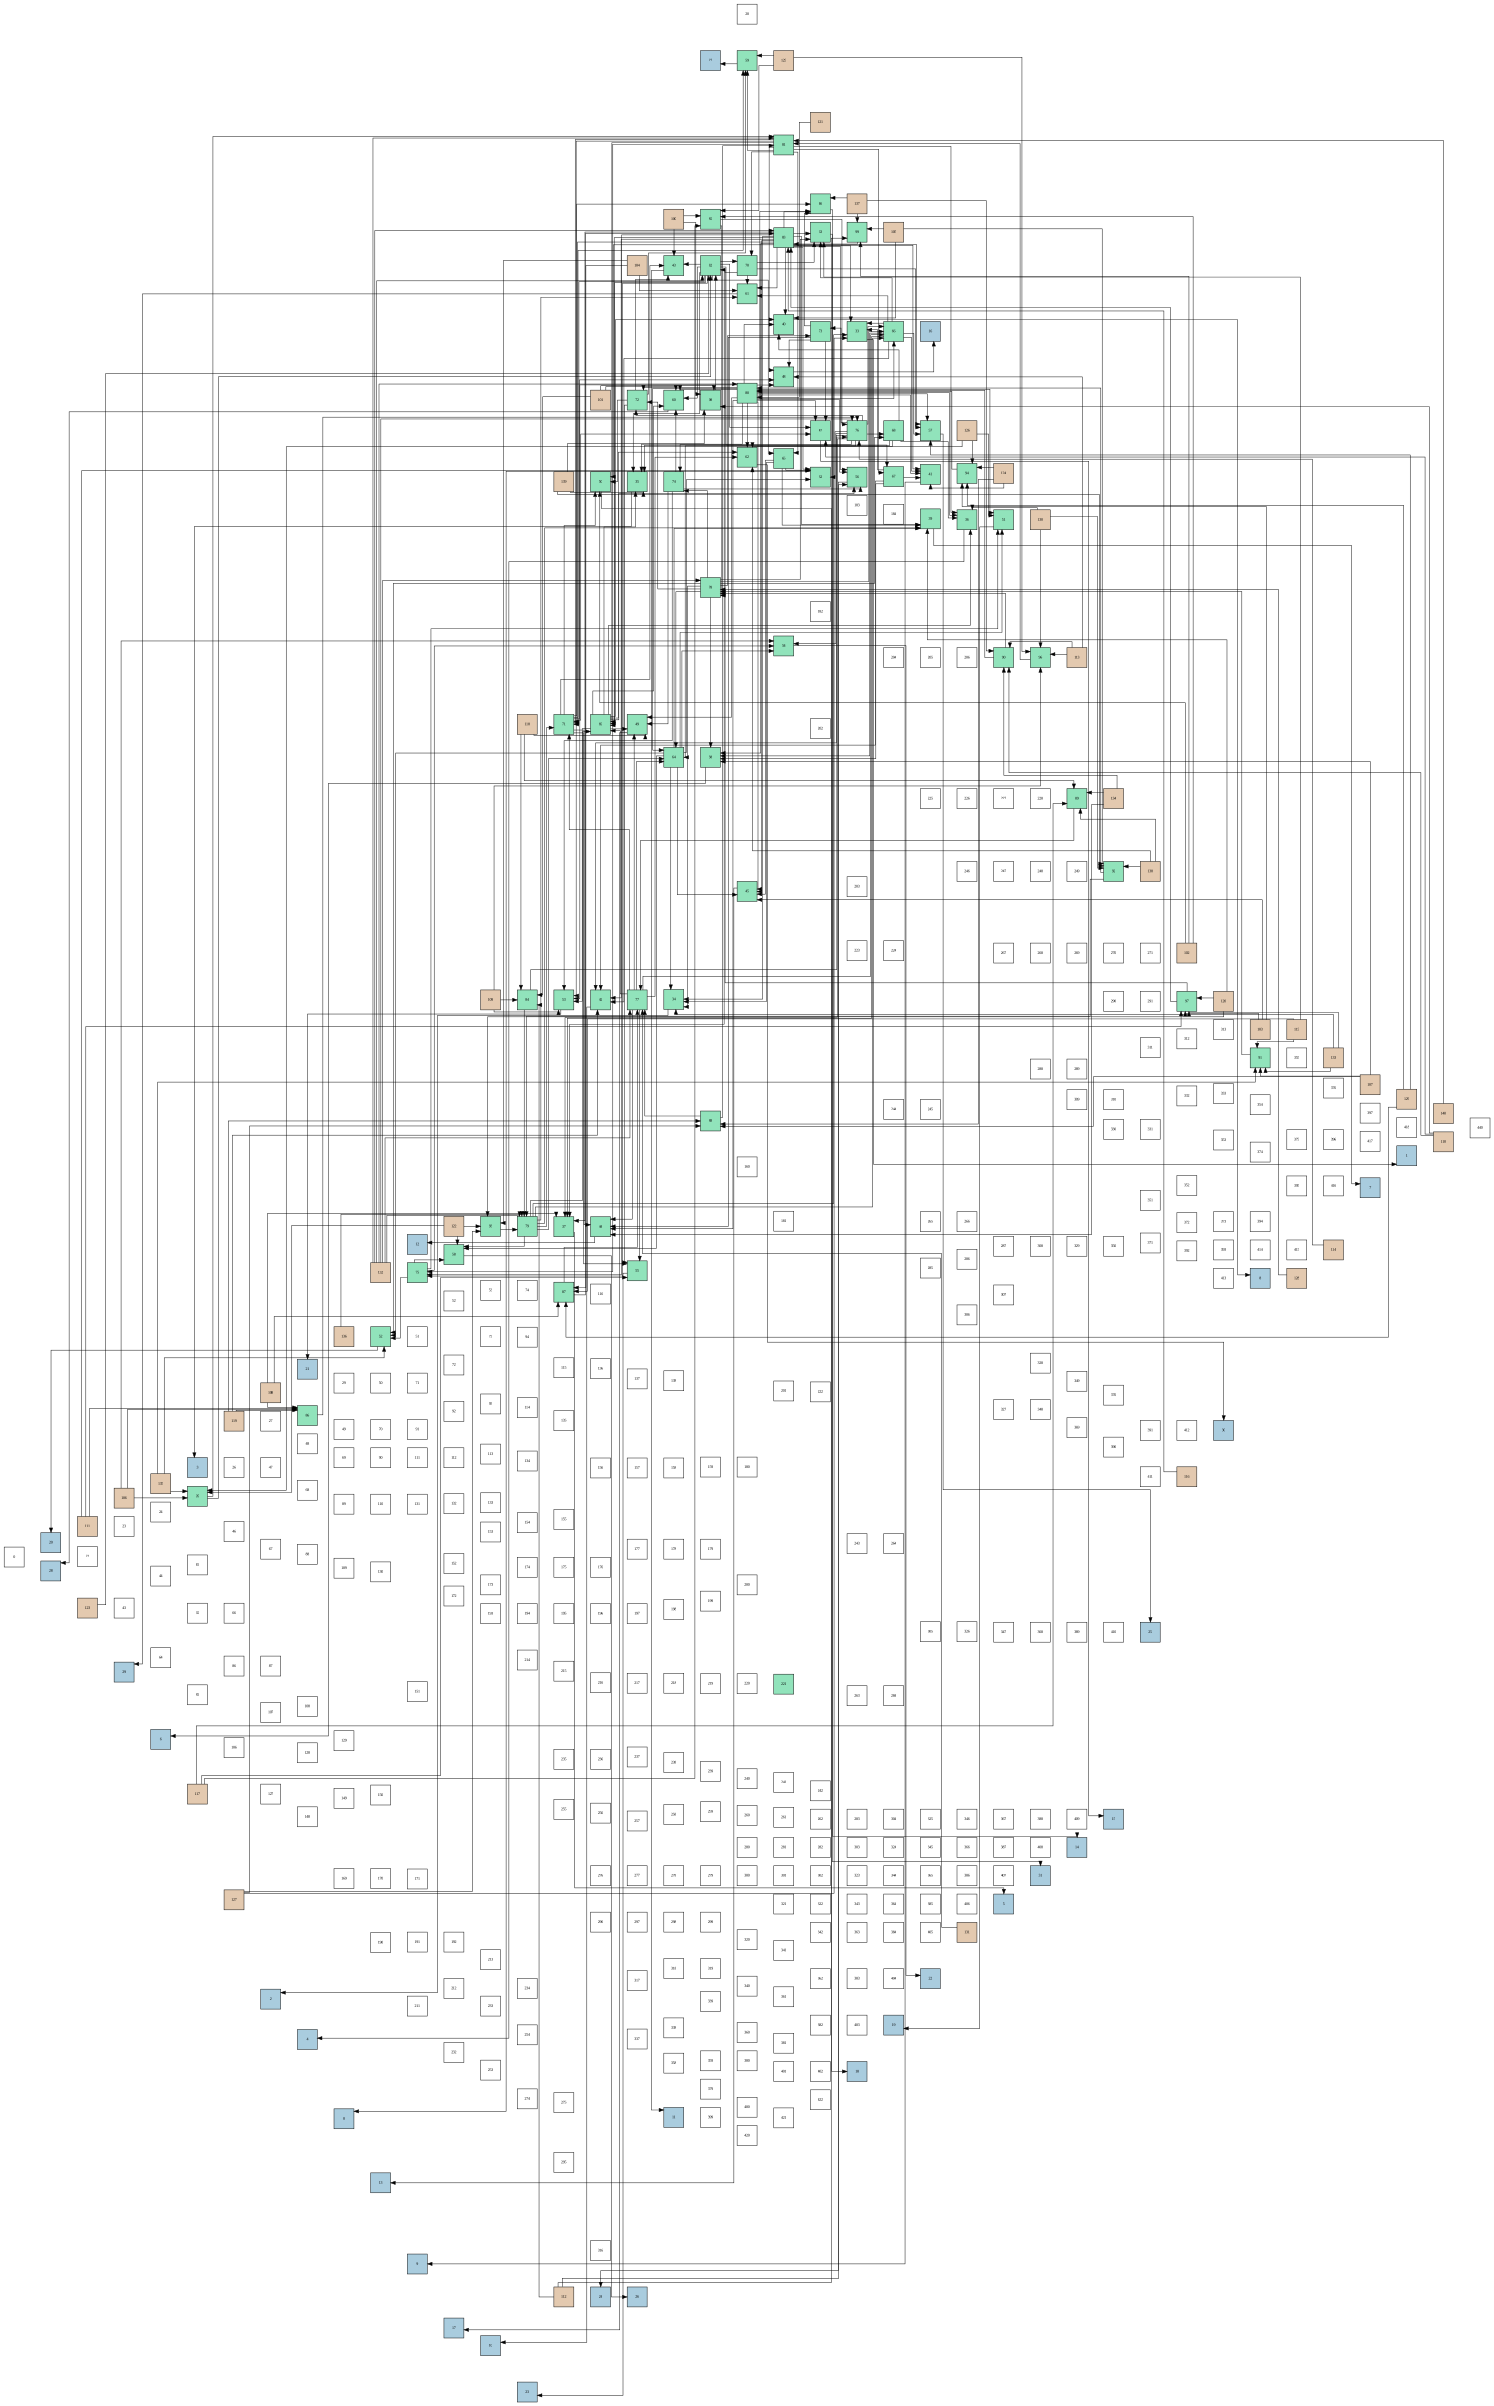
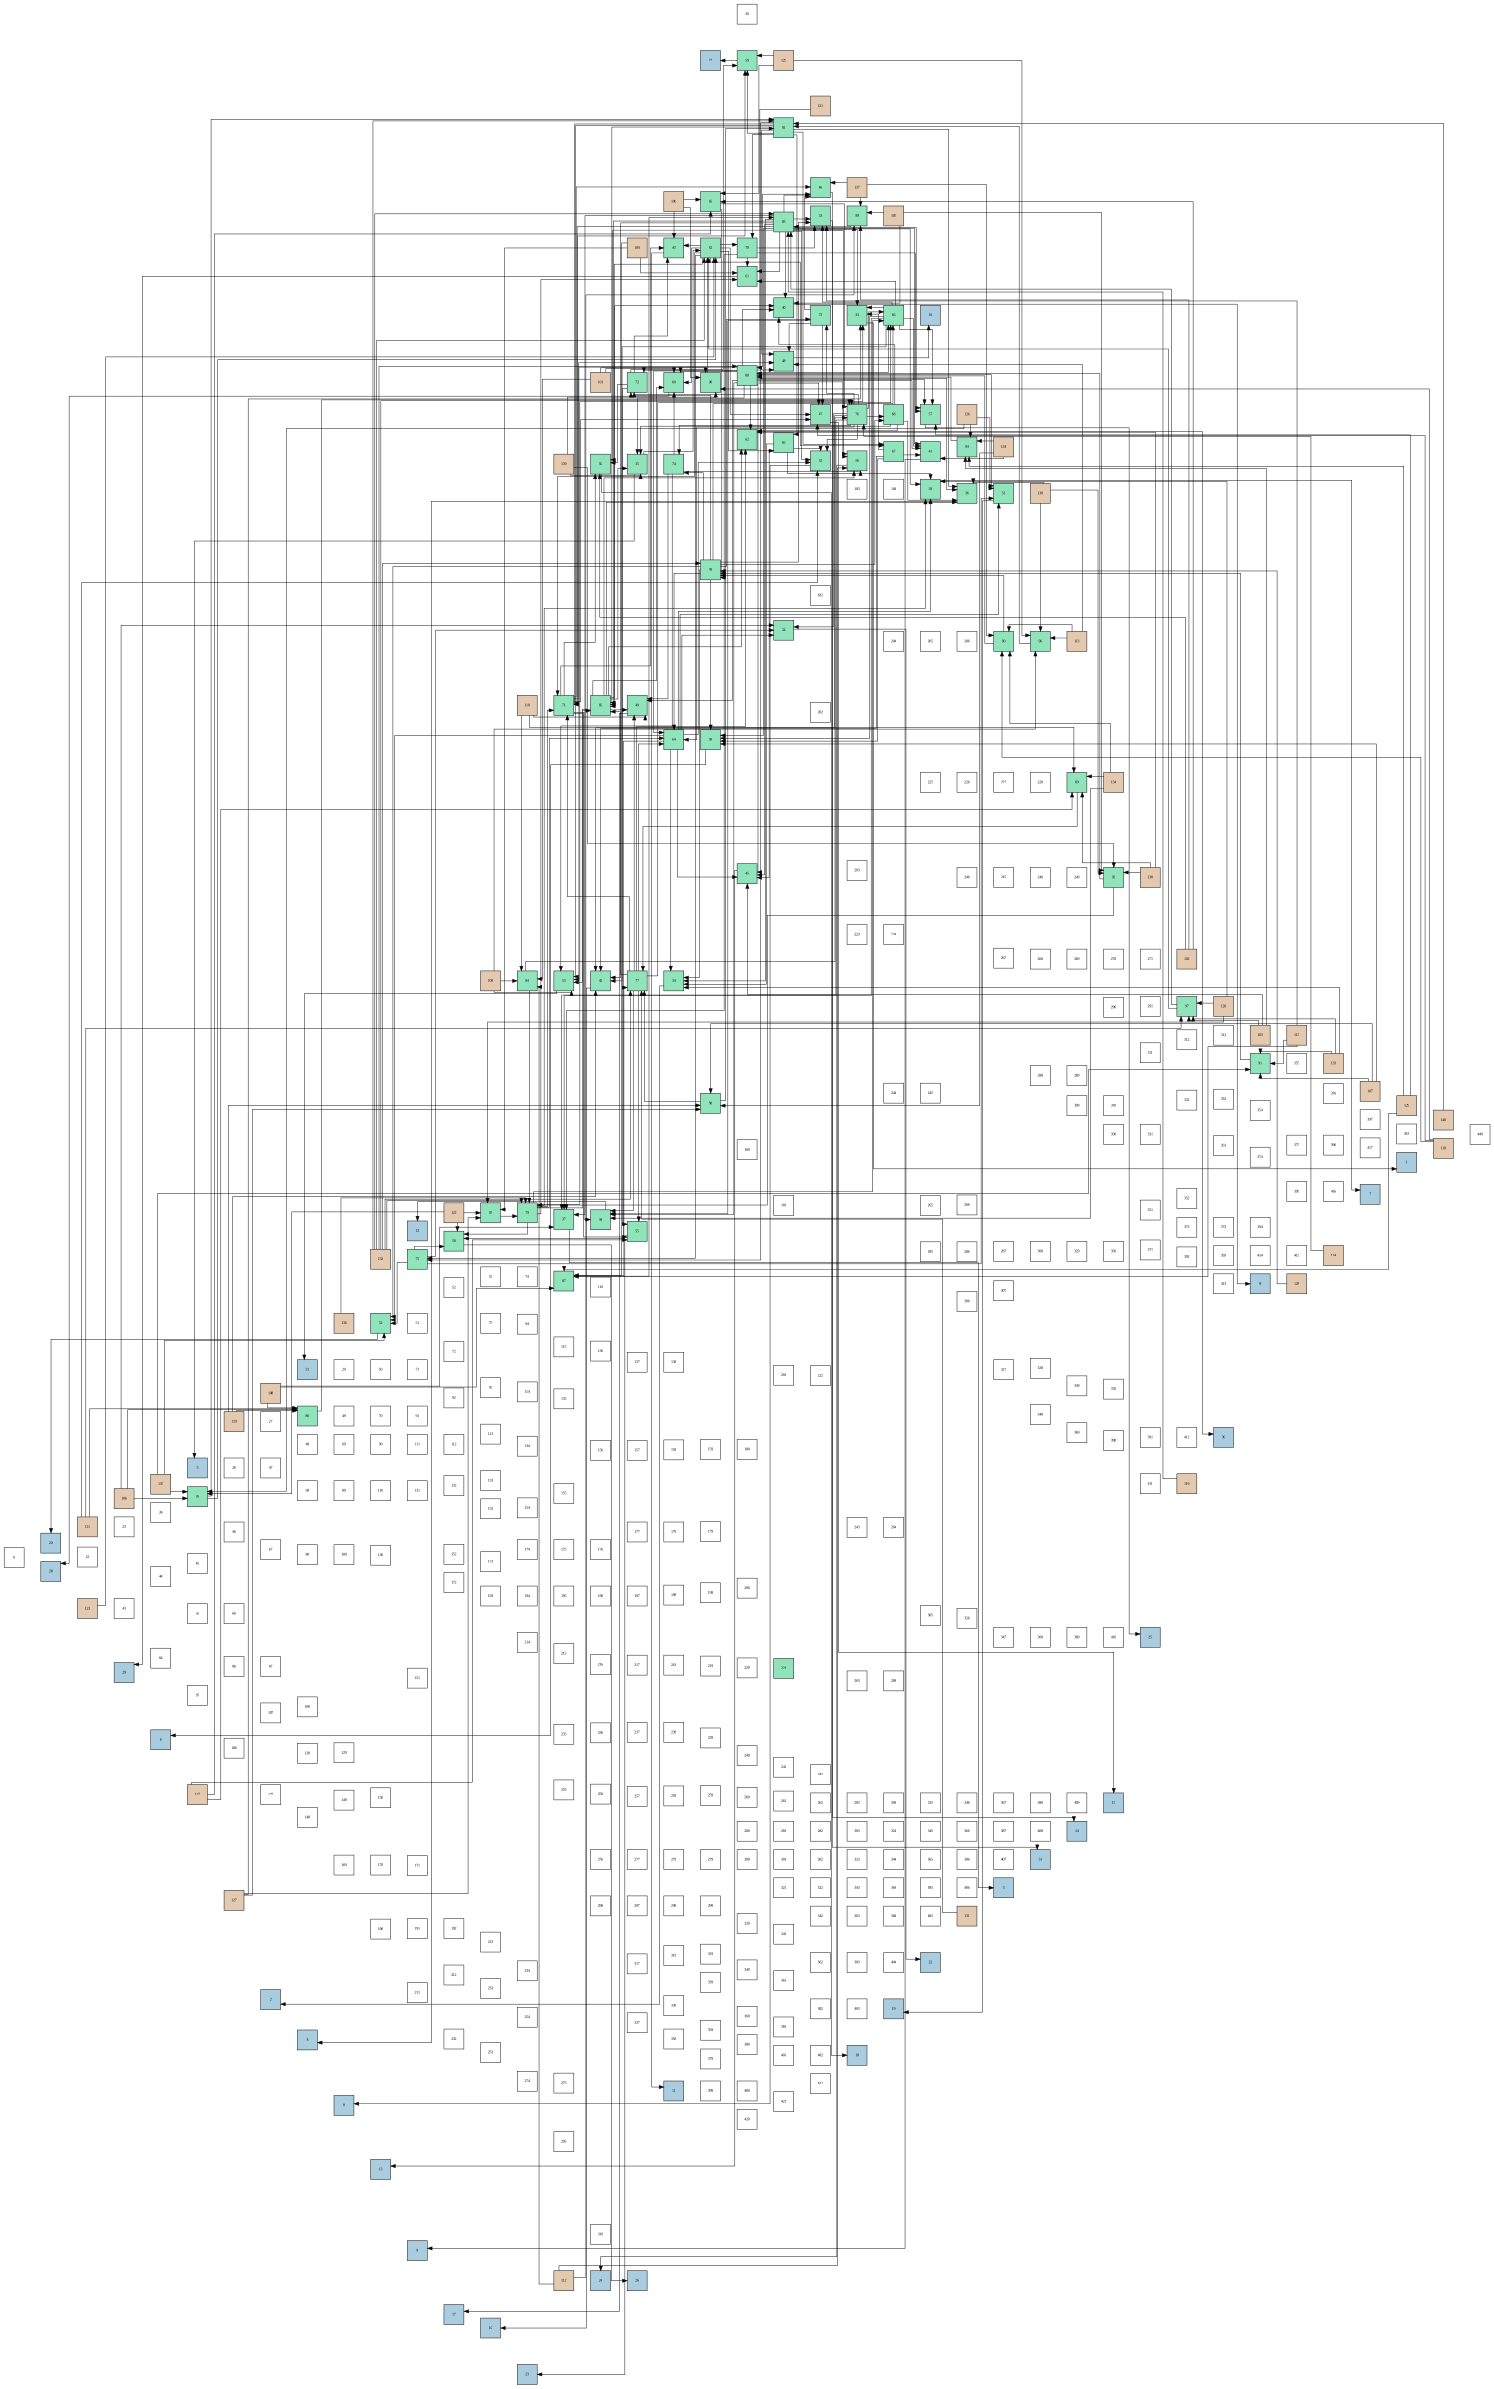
(700, 409) -> (693, 376)
(622, 774) -> none
